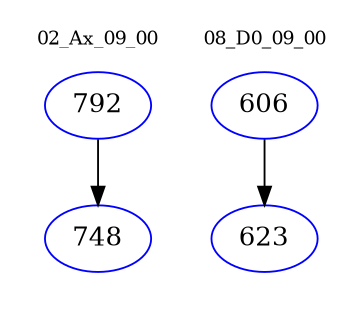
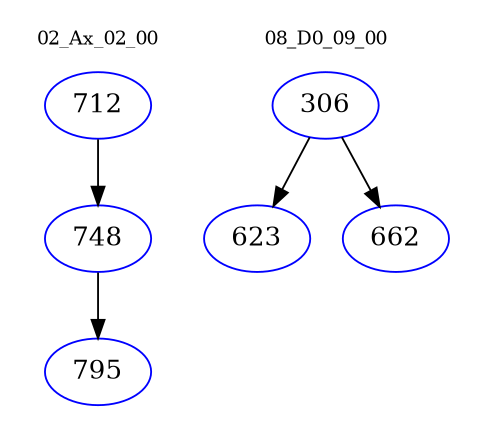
(98, 40) -> (98, 40)
(98, 105) -> (98, 105)
(265, 105) -> (326, 105)
none -> (396, 239)
none -> (98, 372)
